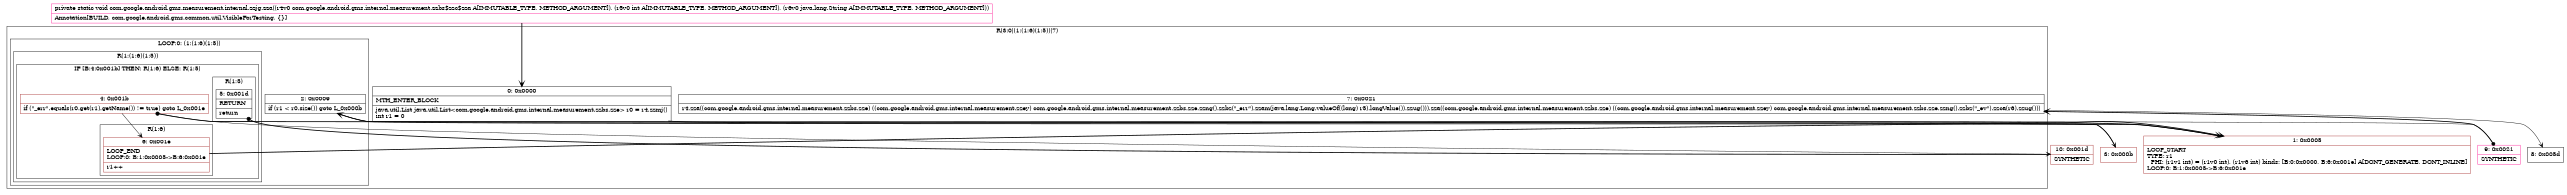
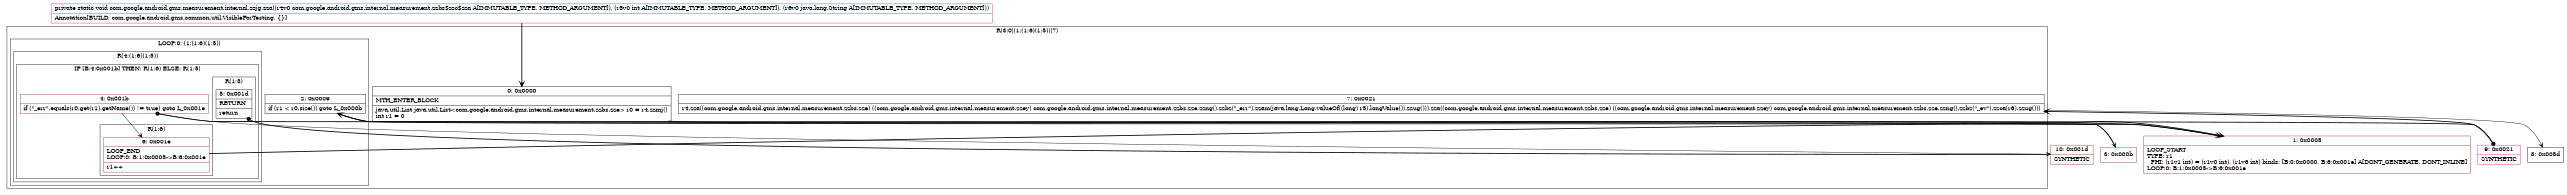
(138, 56) -> (138, 56)
(1418, 122) -> (1418, 122)
